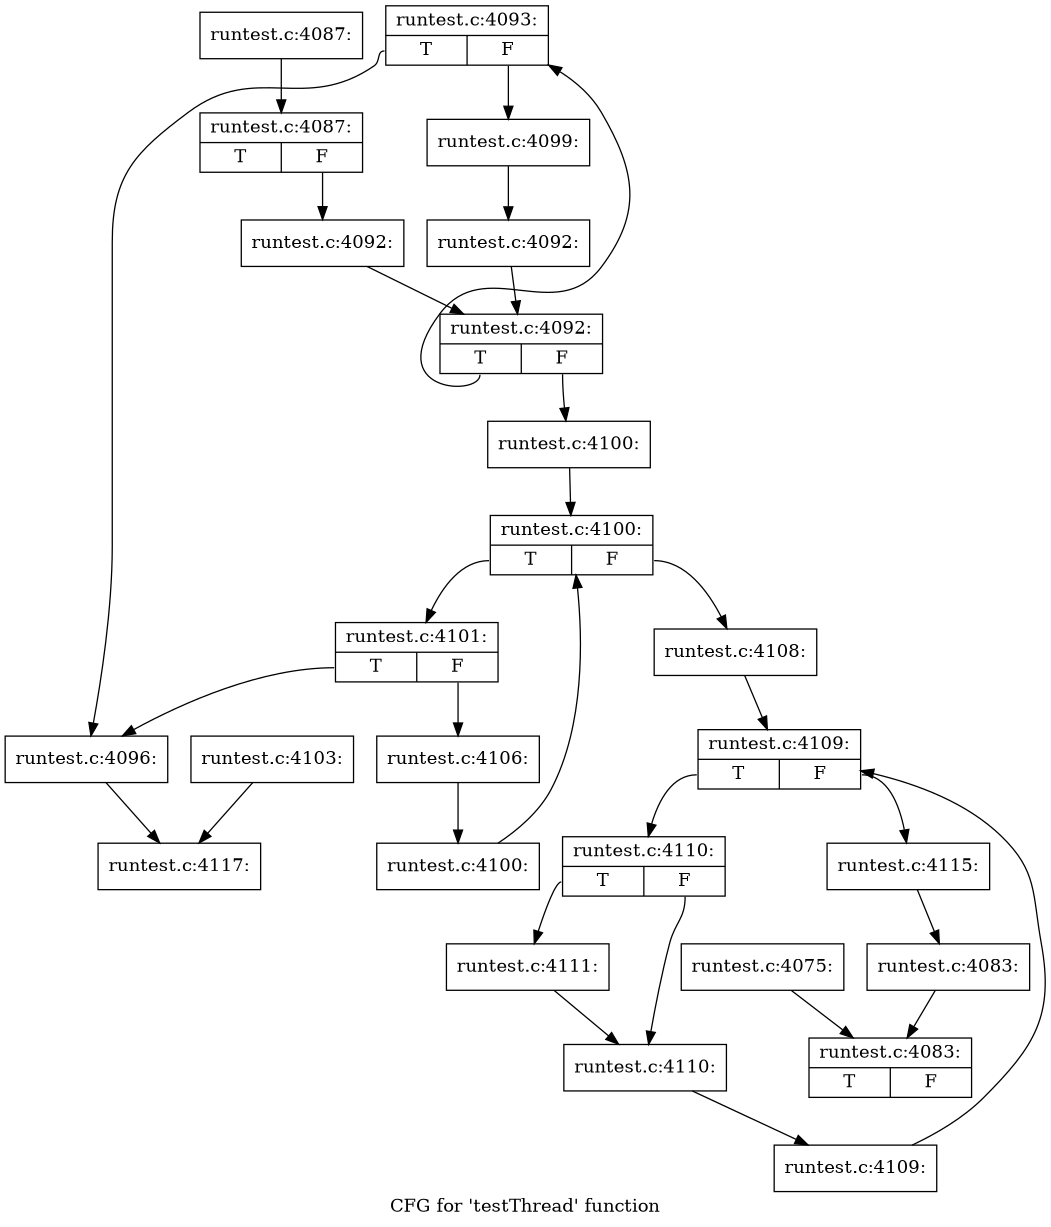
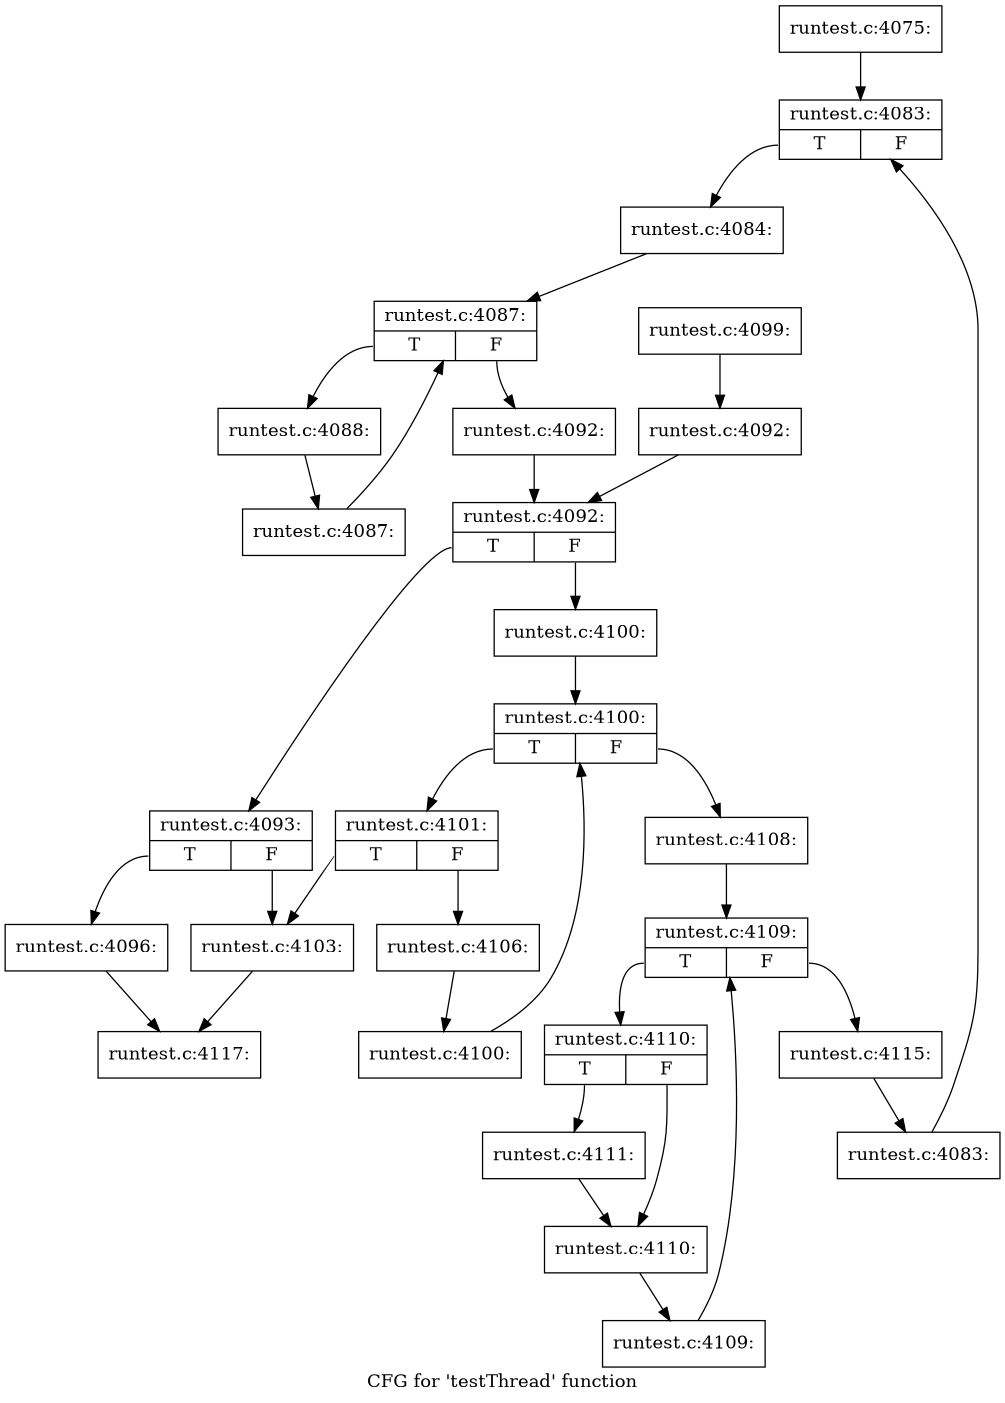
(508, 86) -> (272, 891)
none -> (702, 230)
none -> (299, 432)
(231, 687) -> (314, 885)
